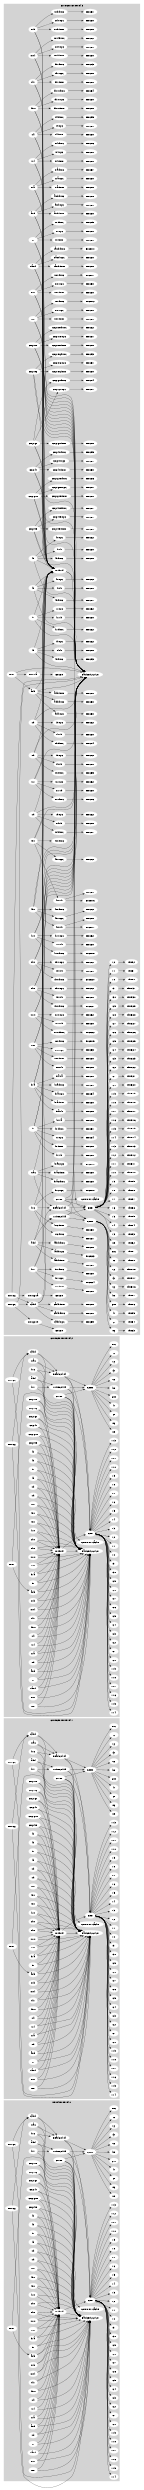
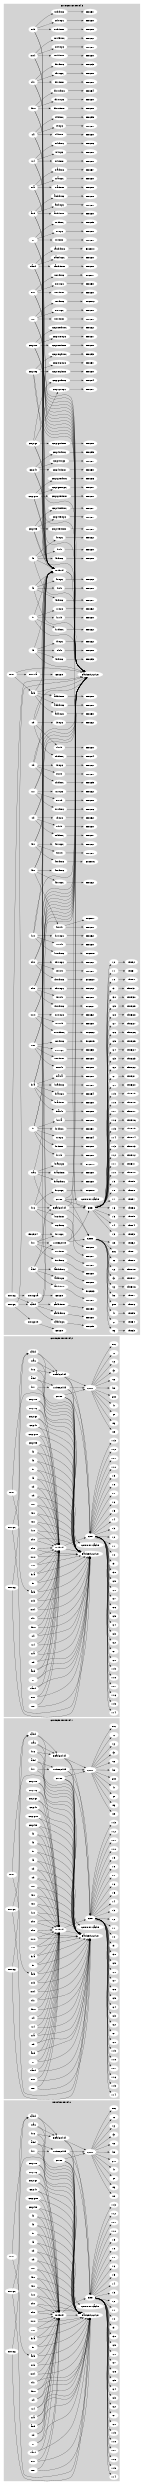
(72, 901) -> (72, 862)
(74, 1280) -> (47, 1234)
